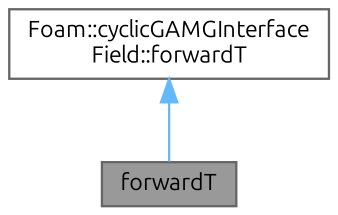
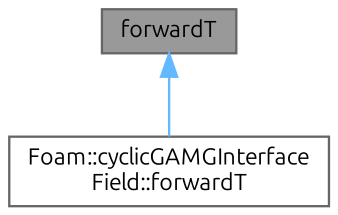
(169, 132) -> (169, 107)
